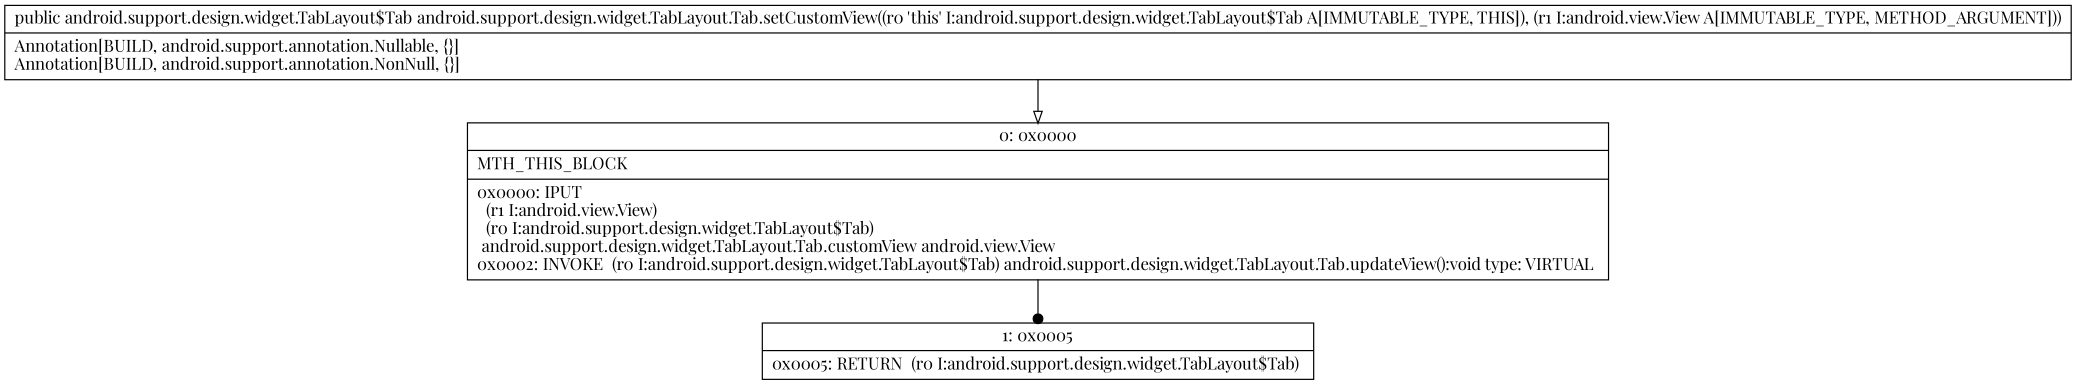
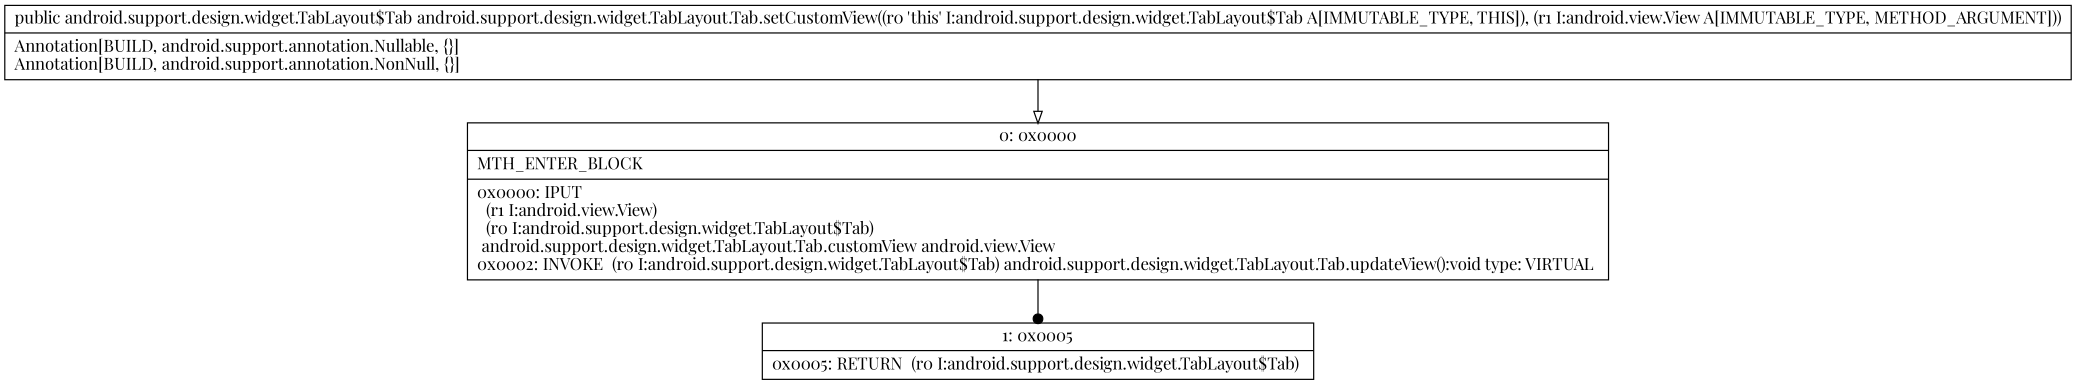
(553, 164) -> (560, 164)
